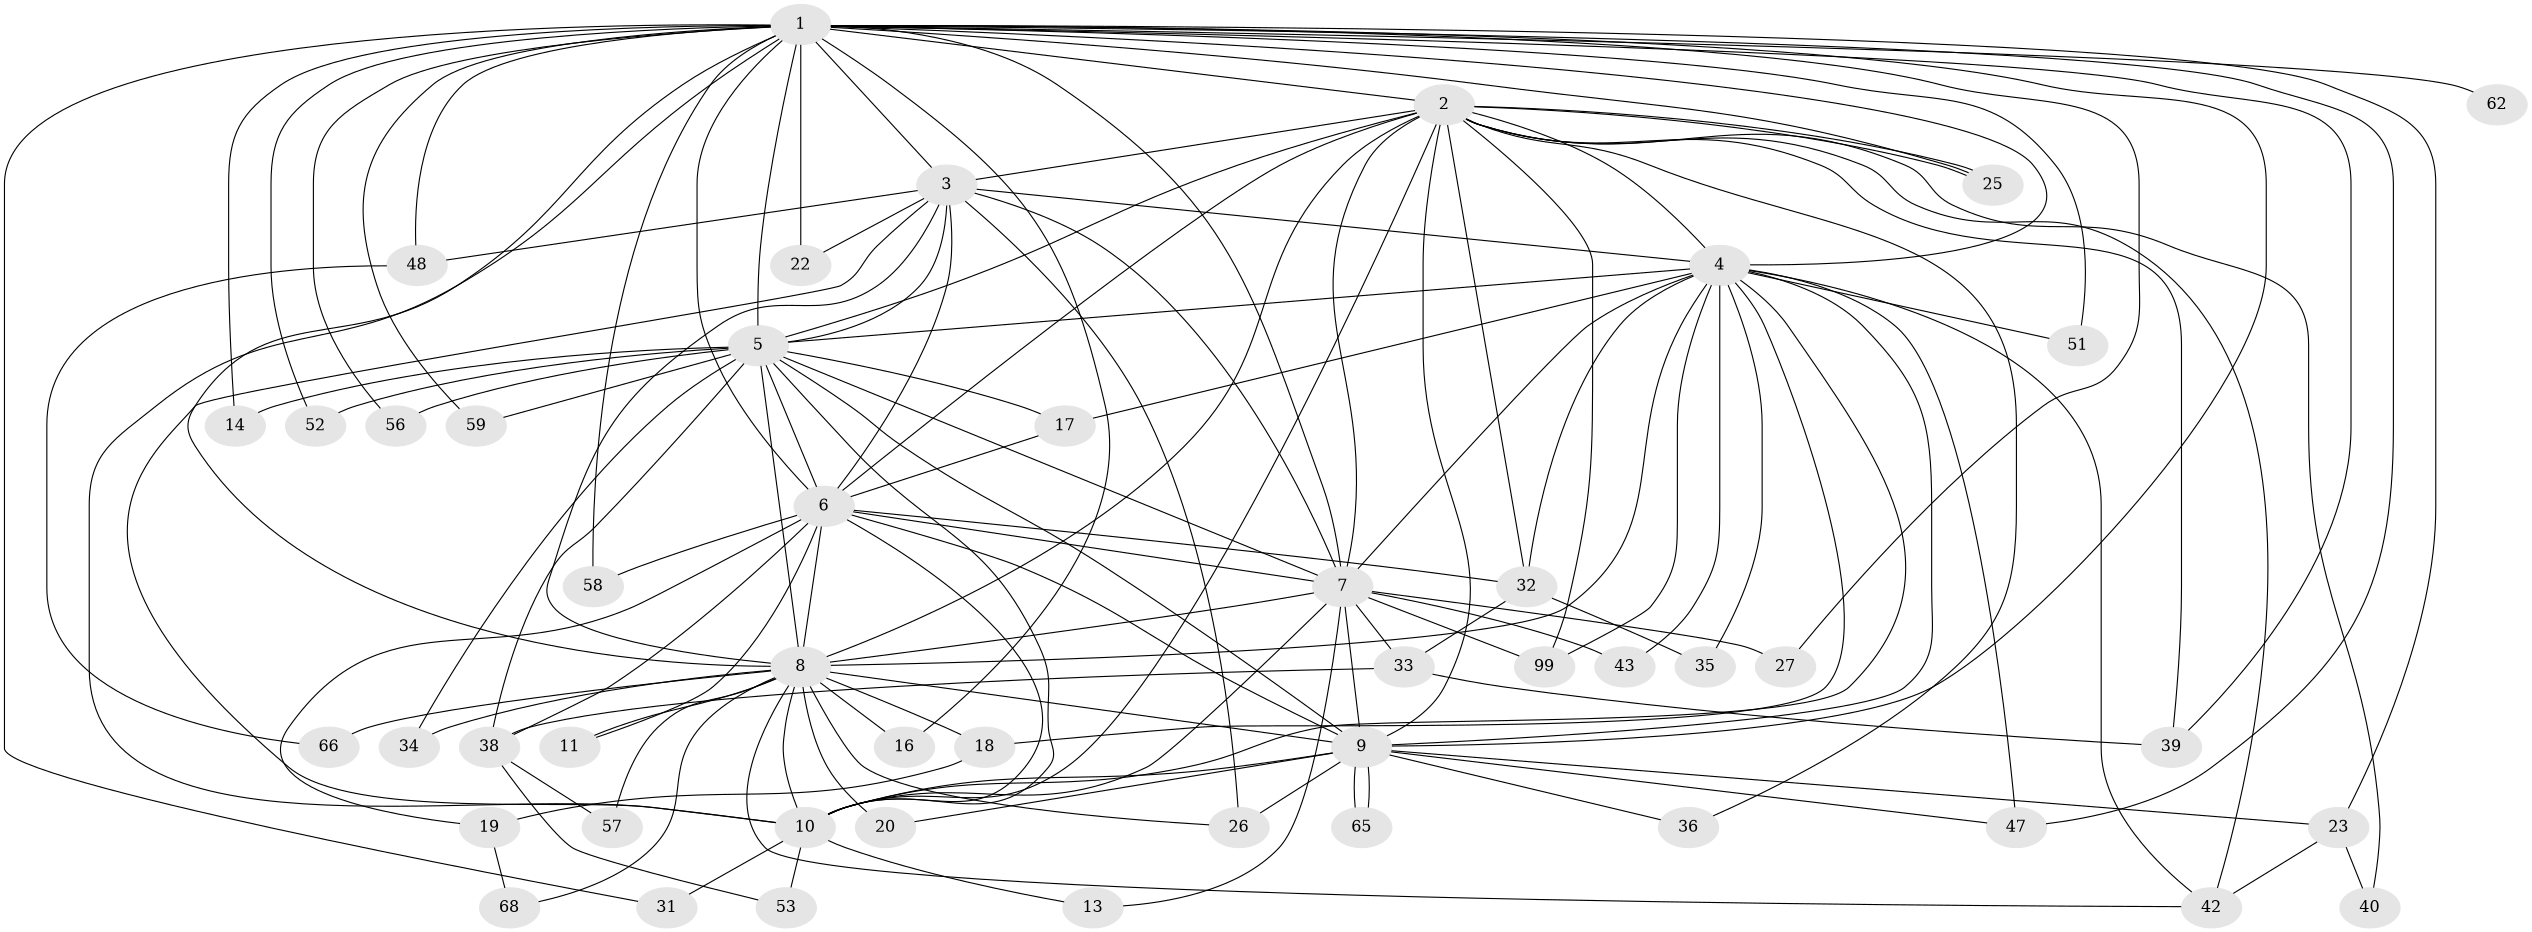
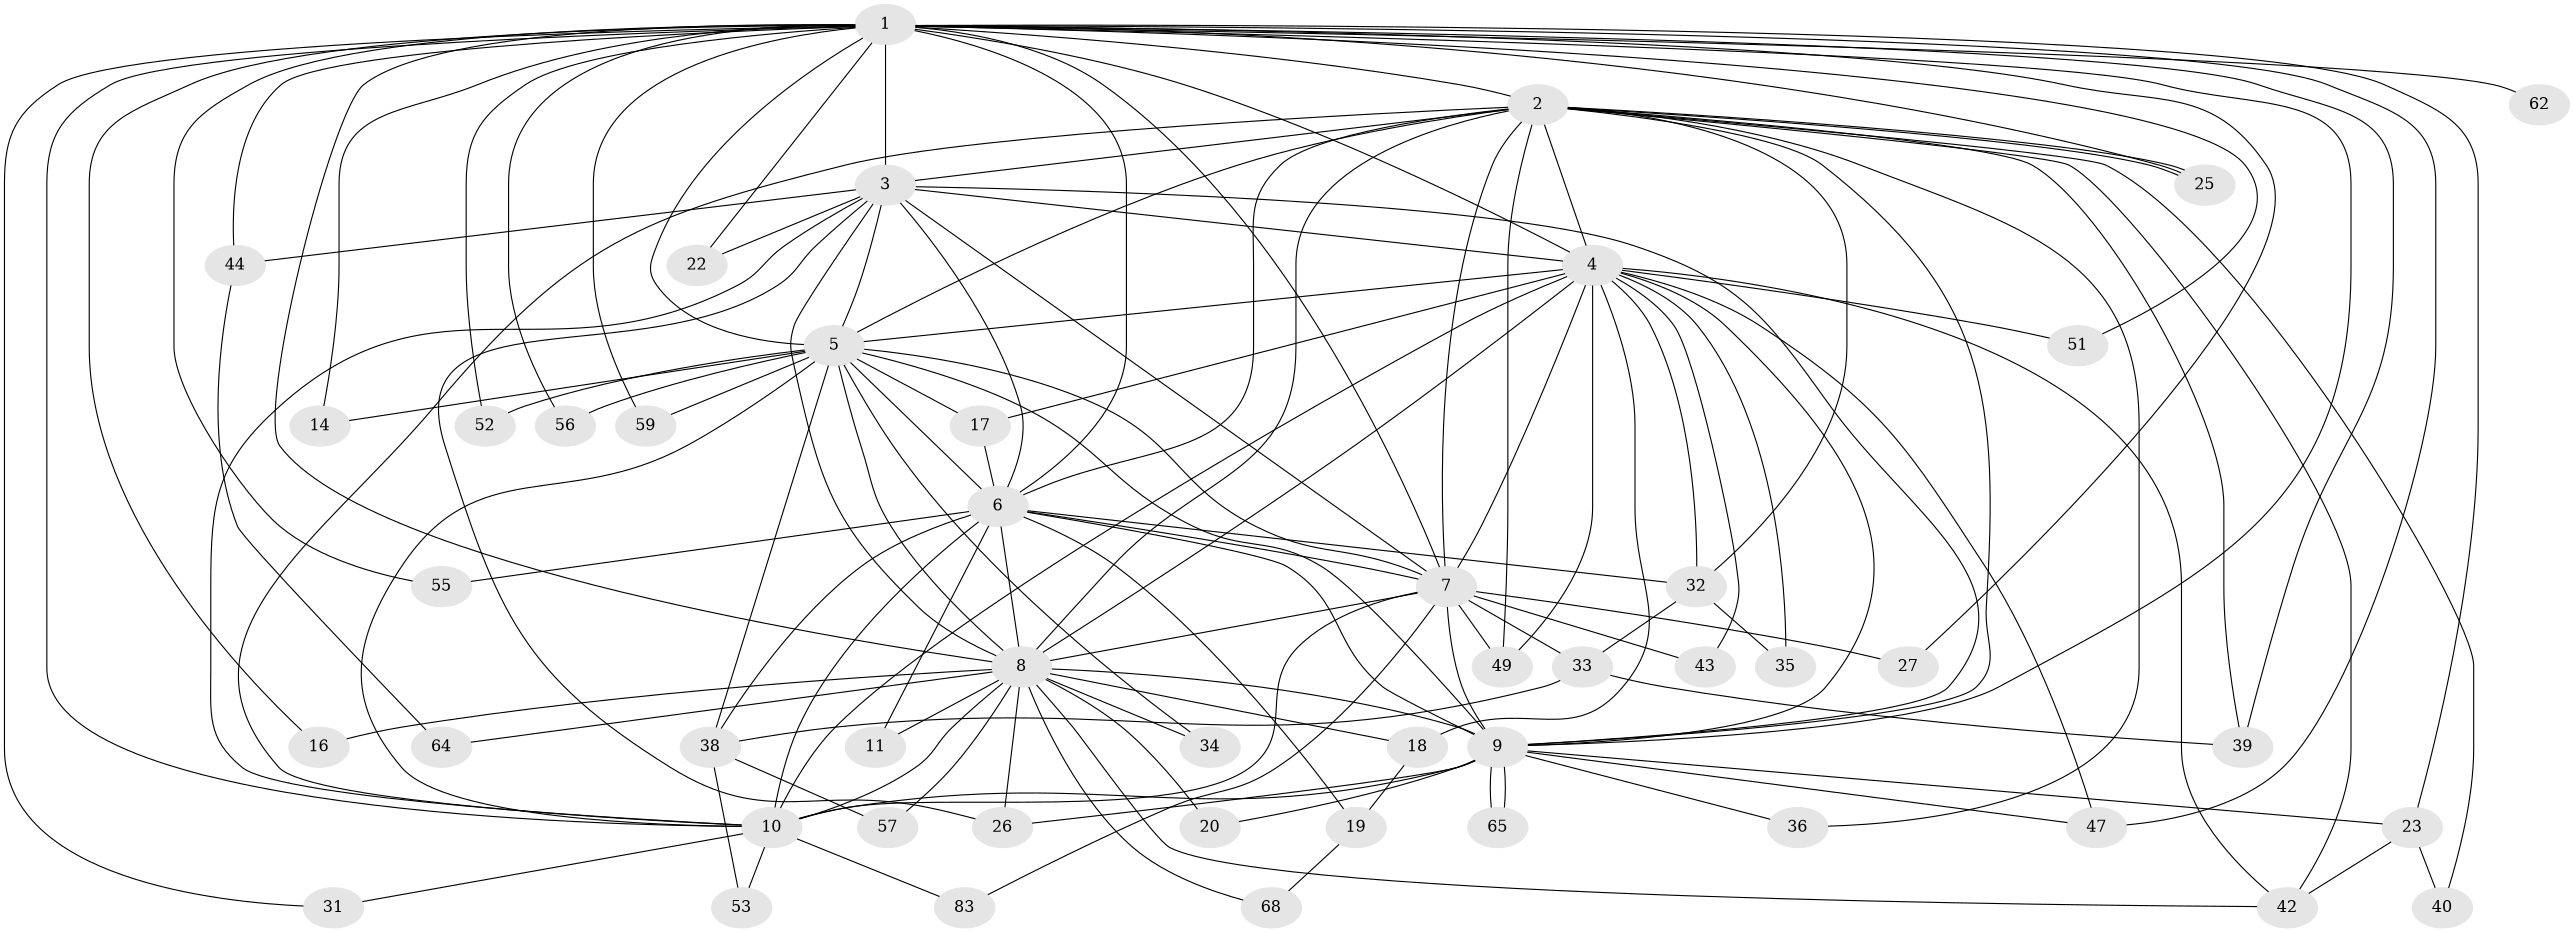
(417, 265) -> (235, 265)
none -> (1731, 292)
(593, 587) -> (442, 587)
(1545, 667) -> (1502, 667)
(329, 747) -> (442, 747)
(1093, 908) -> (965, 908)
